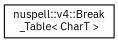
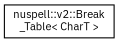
(59, 21) -> (59, 21)
